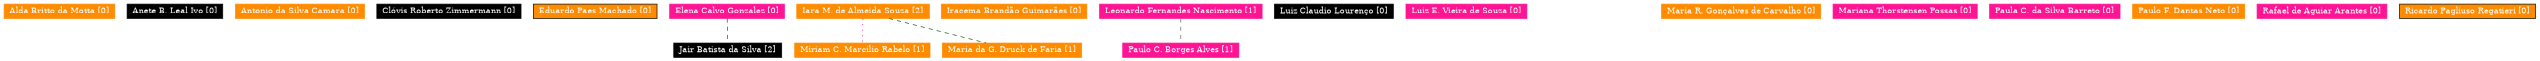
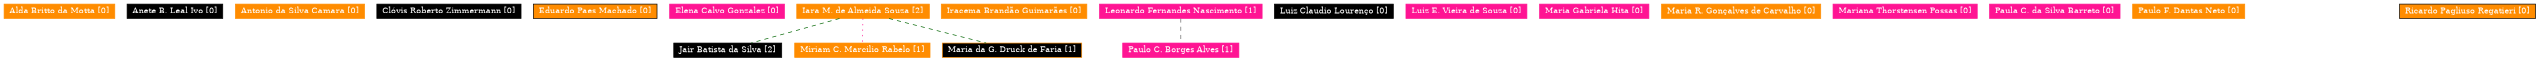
none -> (1594, 11)
(2322, 11) -> none
(727, 31) -> (795, 31)
(1012, 50) -> (1012, 50)
